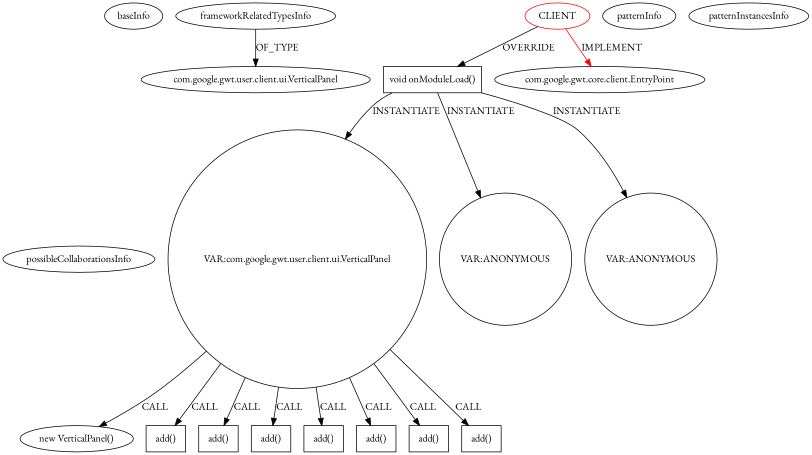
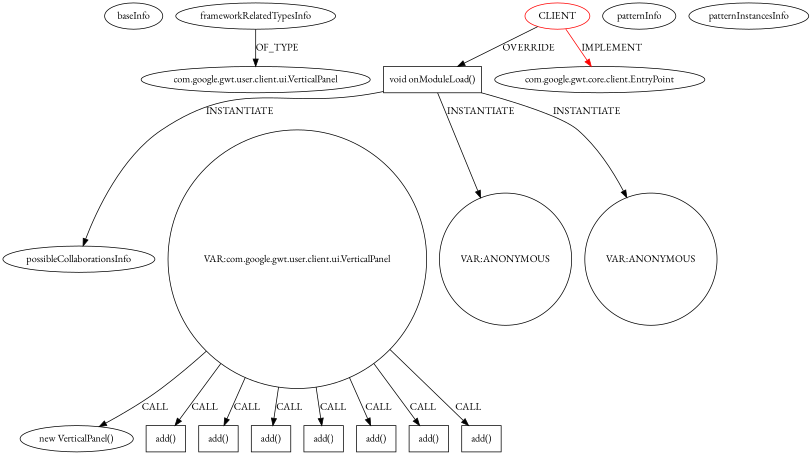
(368, 110) -> (203, 109)
